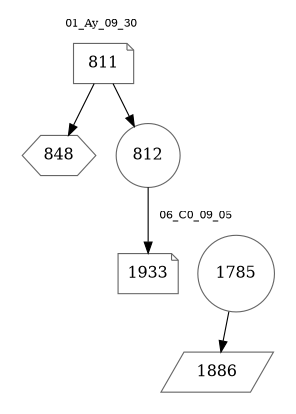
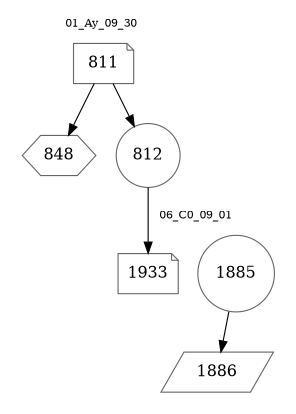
(196, 216) -> (196, 216)
(236, 274) -> (236, 274)
